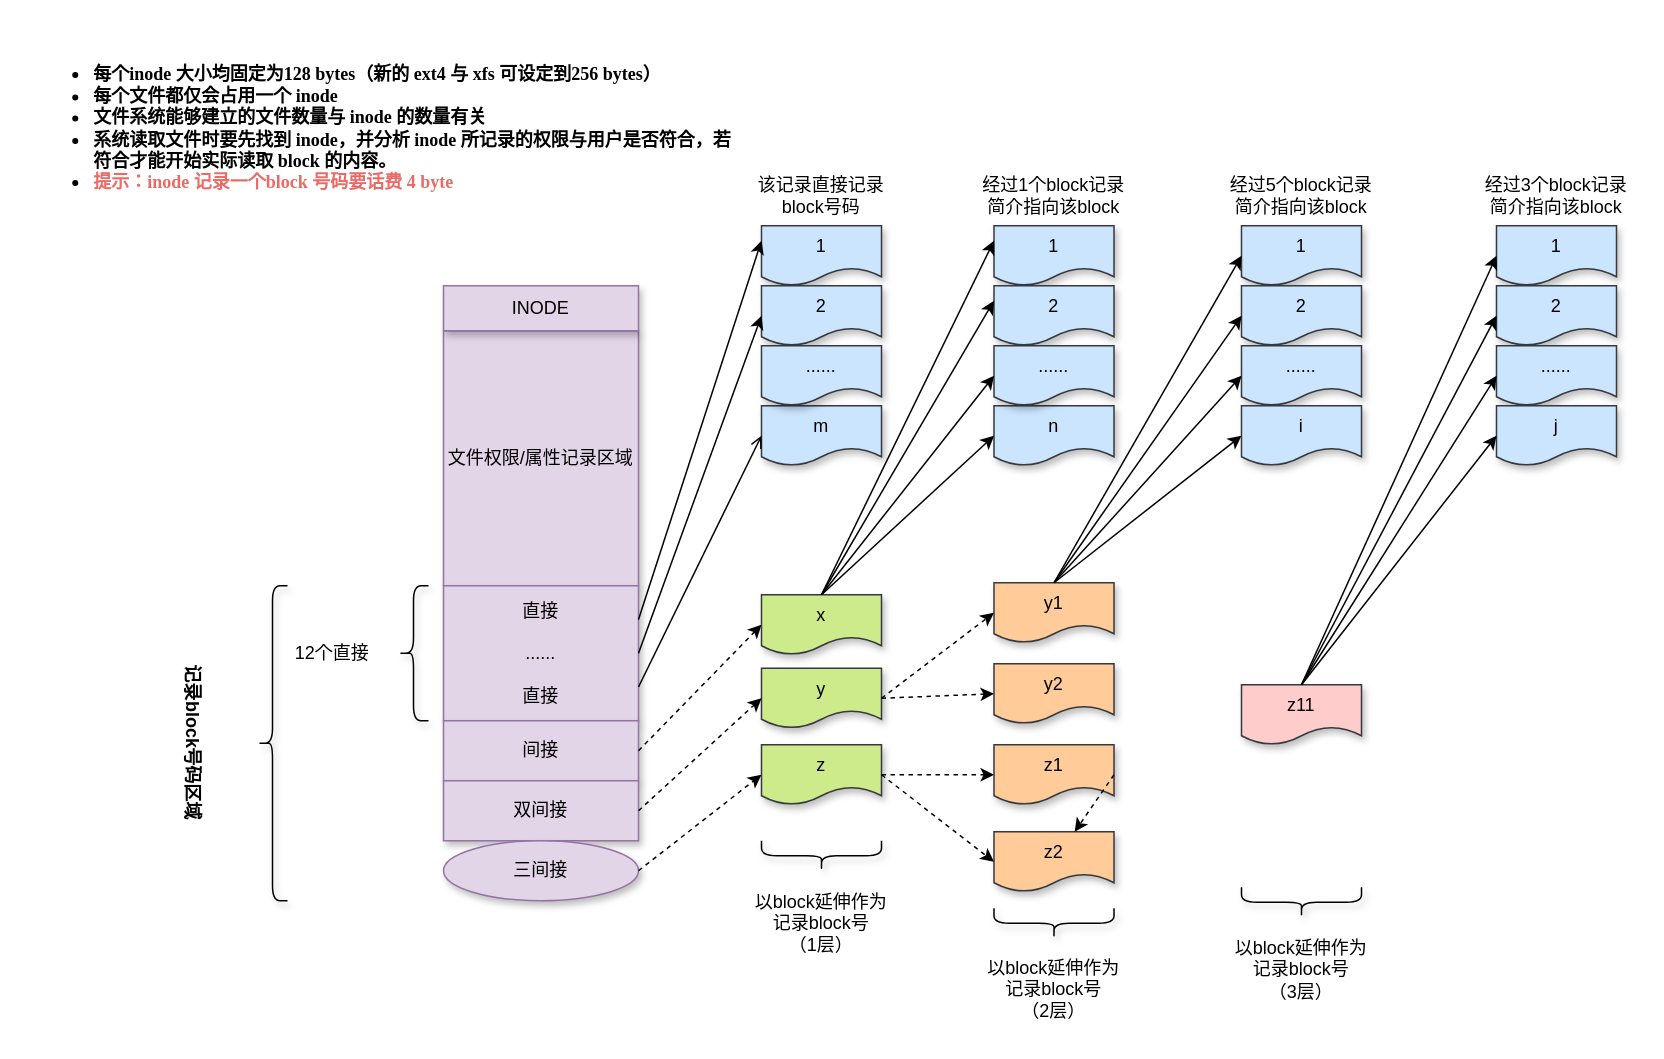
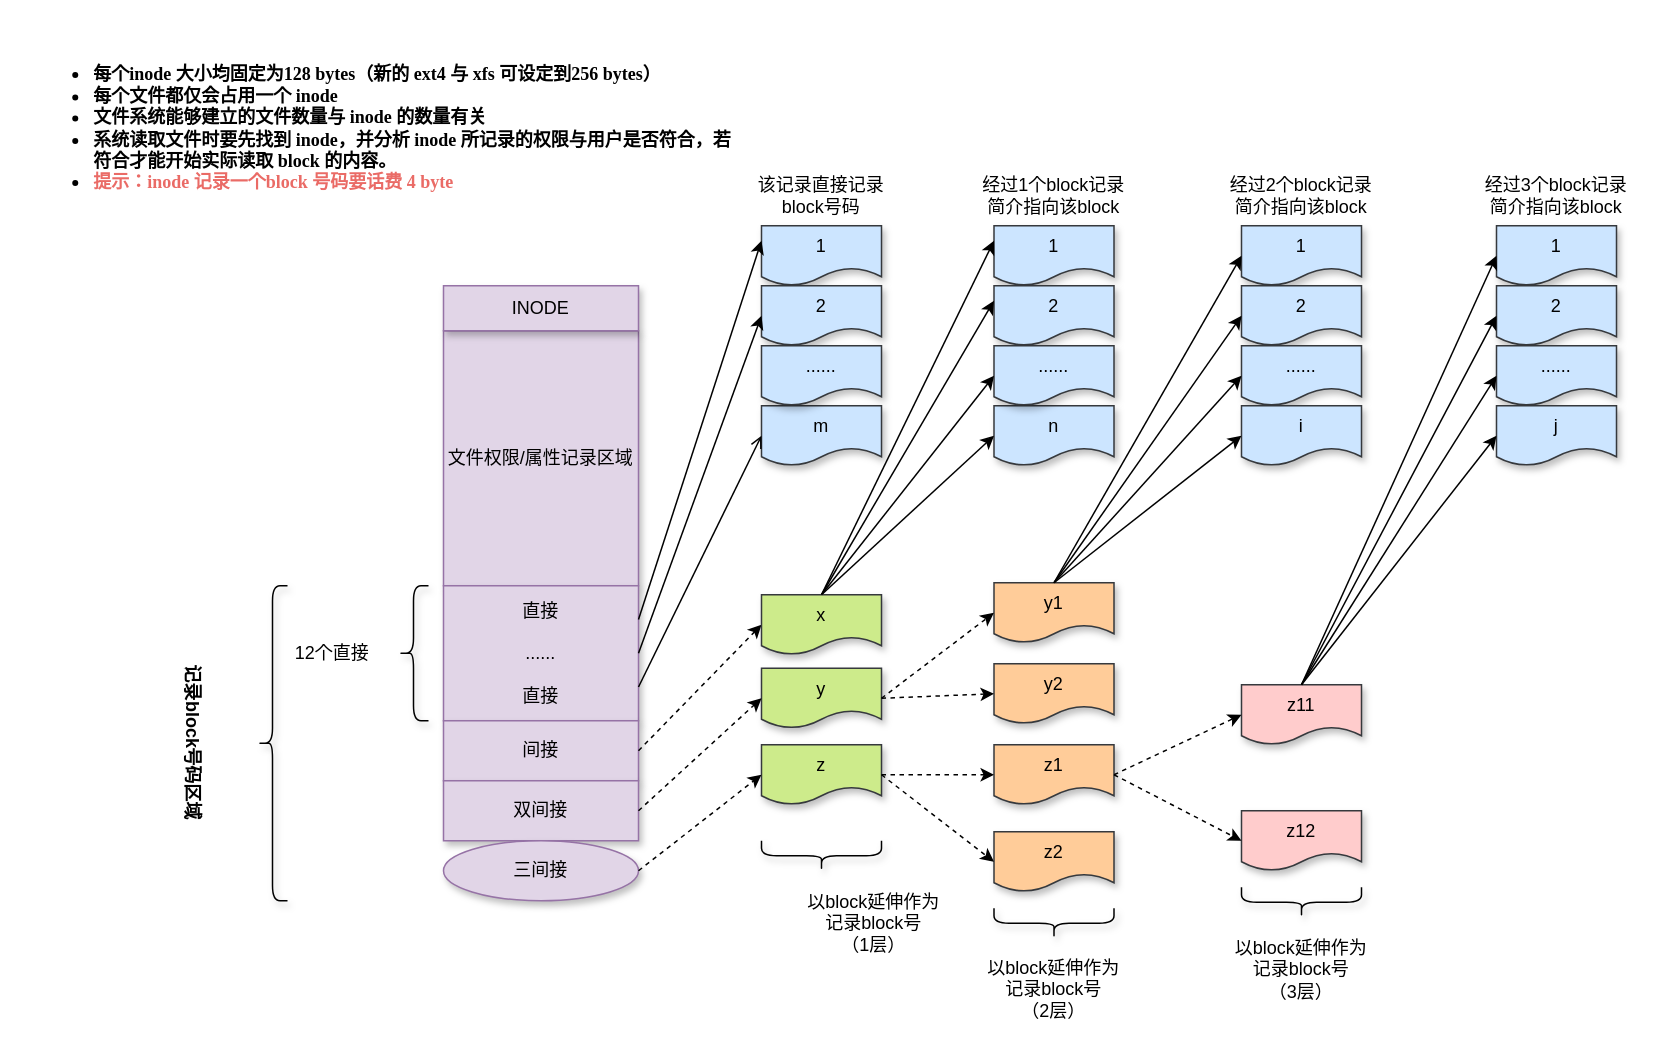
(1301, 196) -> (1301, 196)
(1096, 801) -> (1175, 746)
none -> (1174, 806)
none -> (1301, 841)
(821, 923) -> (874, 923)
